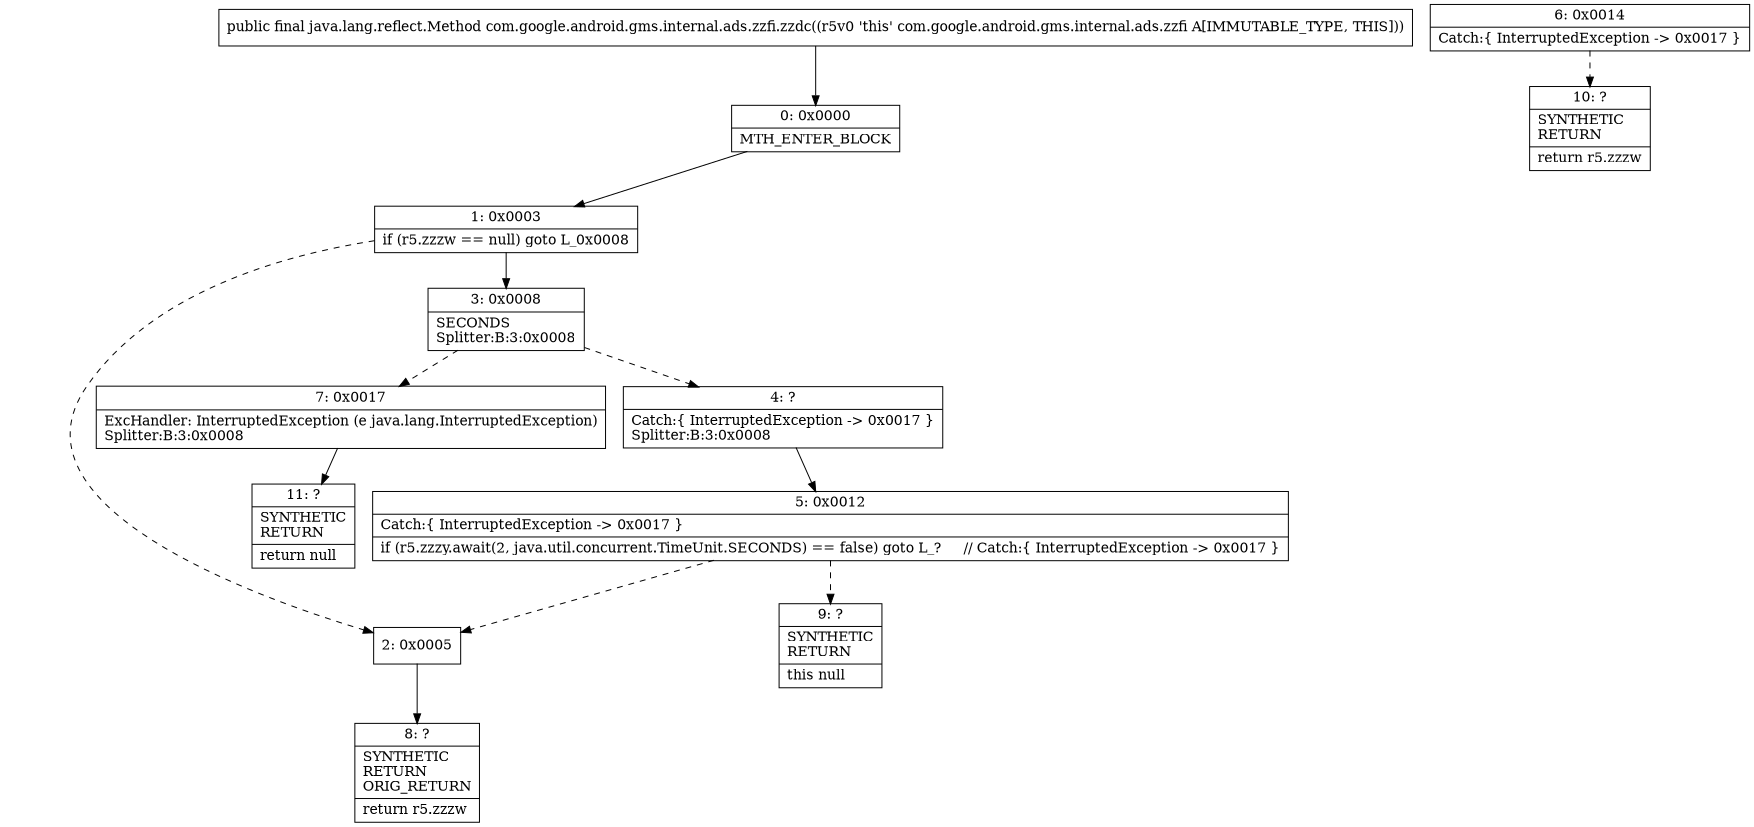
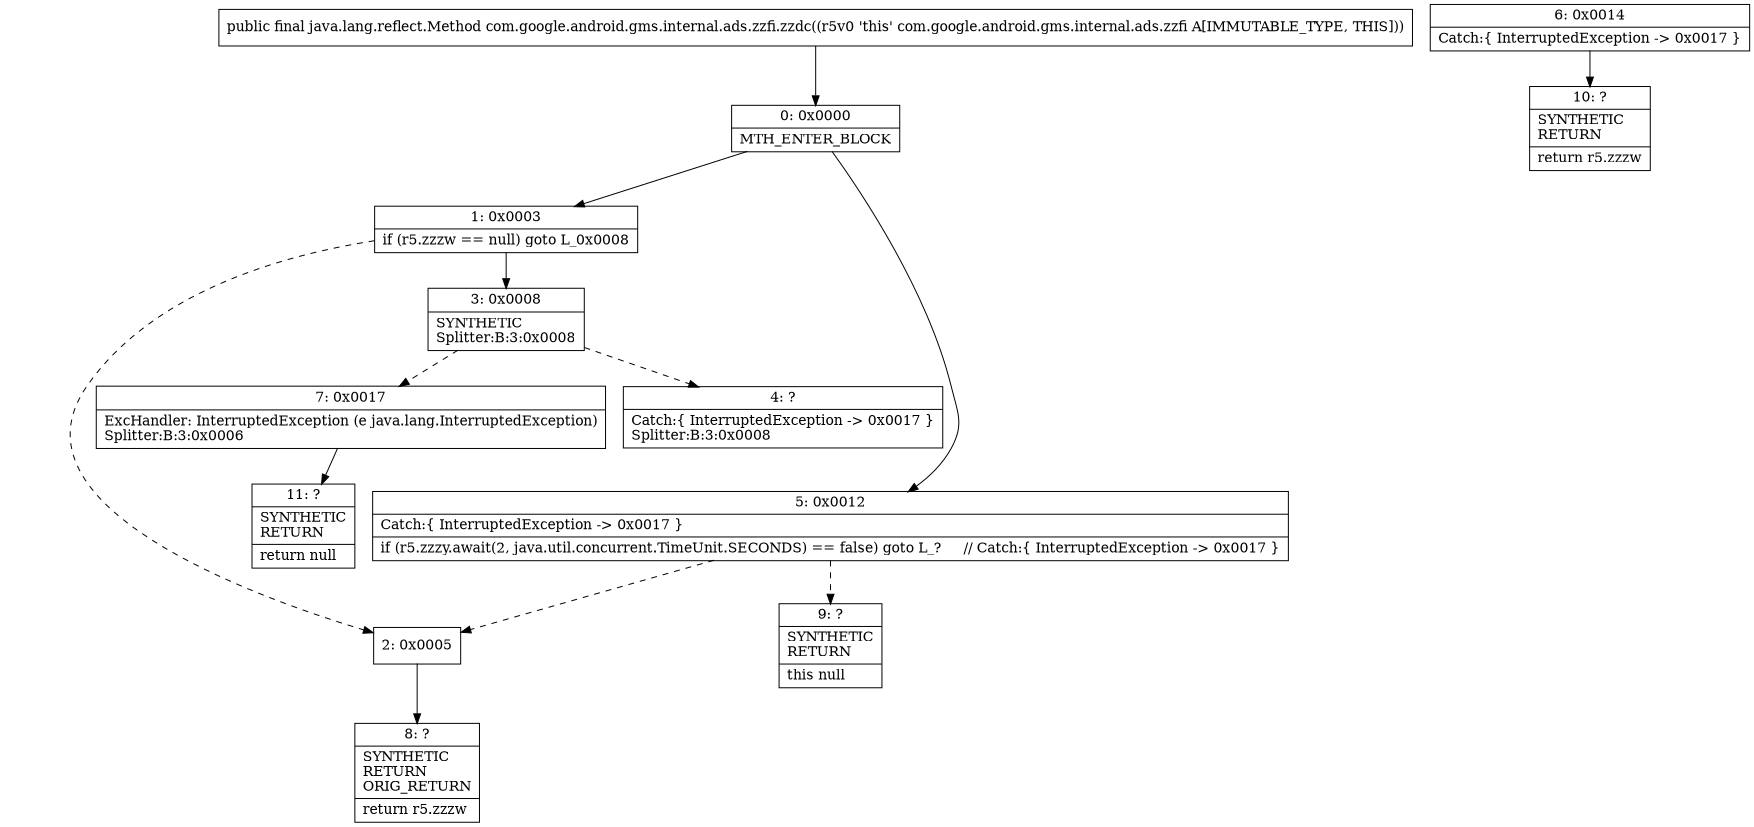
(1590, 64) -> (1590, 64)
(474, 323) -> (479, 323)
(174, 436) -> (174, 436)
(804, 465) -> (927, 316)
